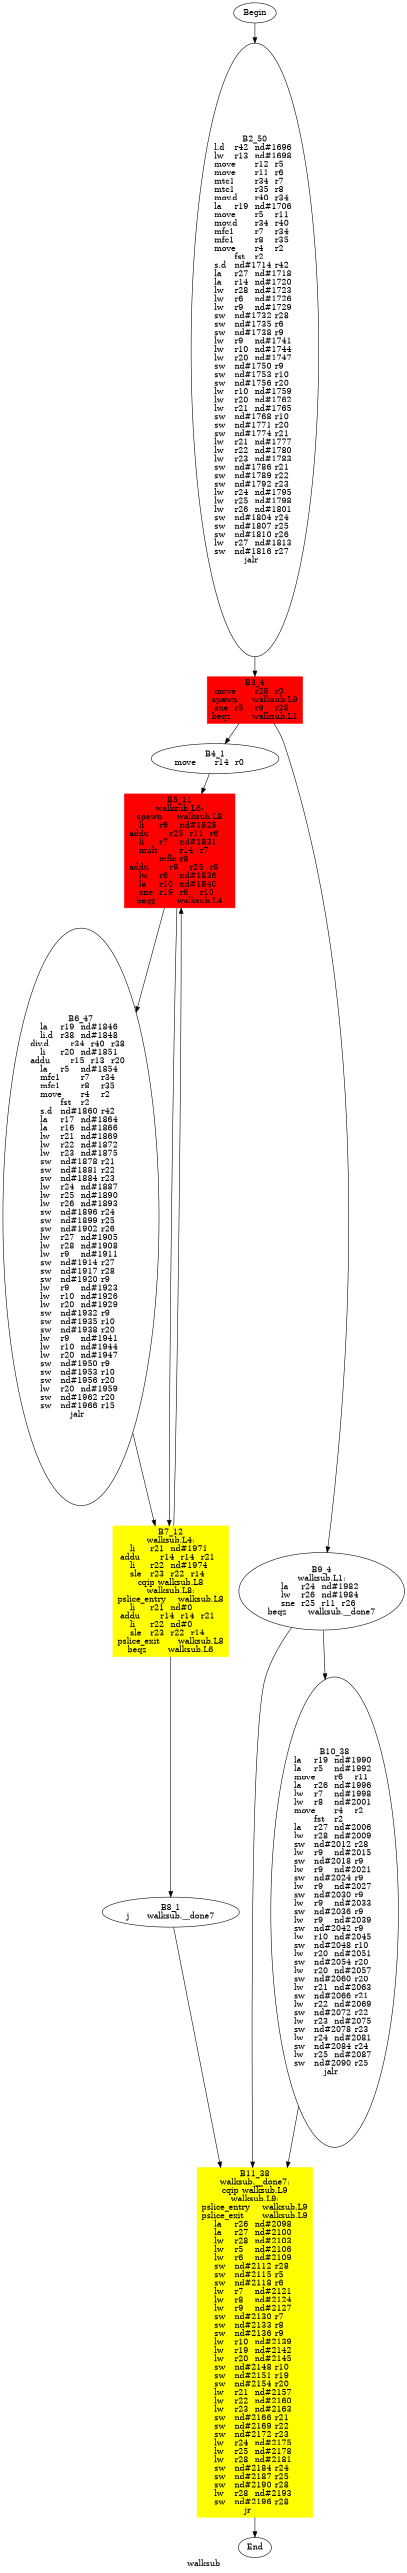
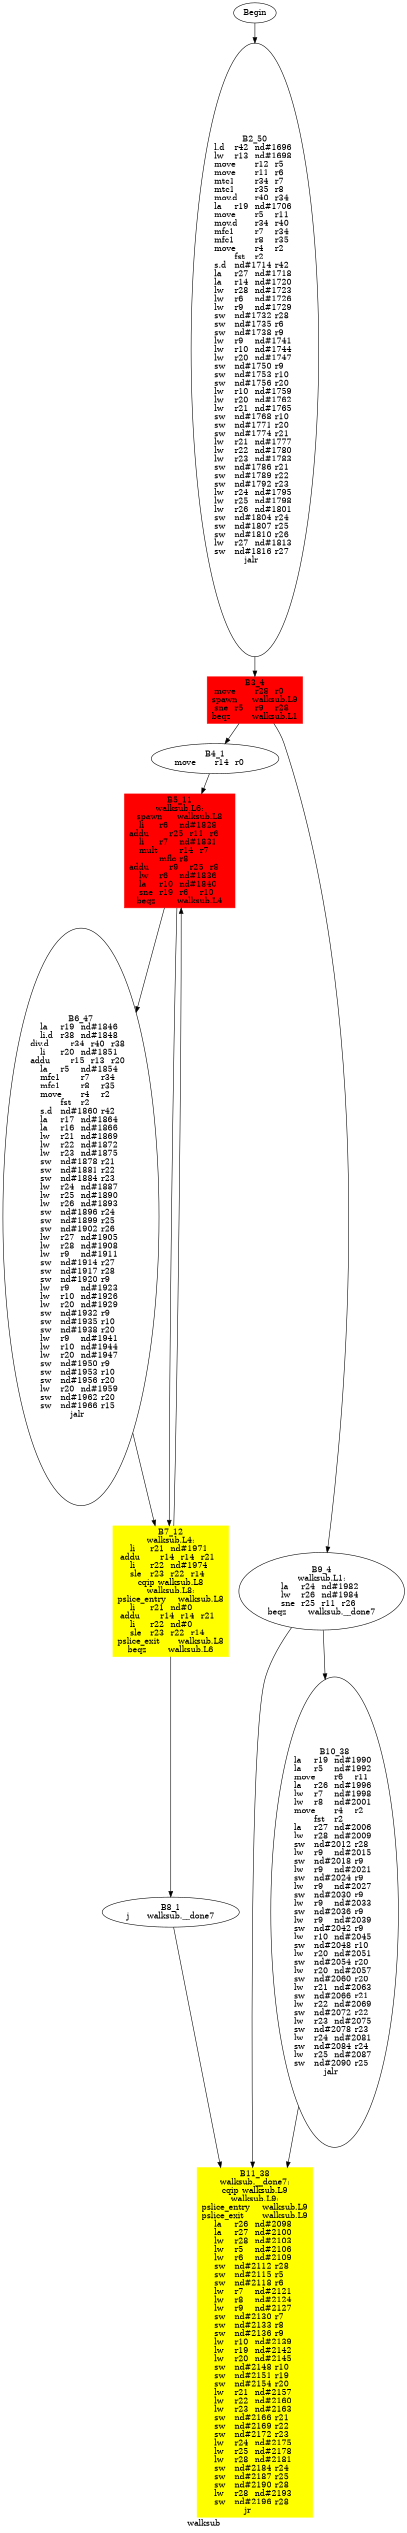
(255, 2548) -> none
